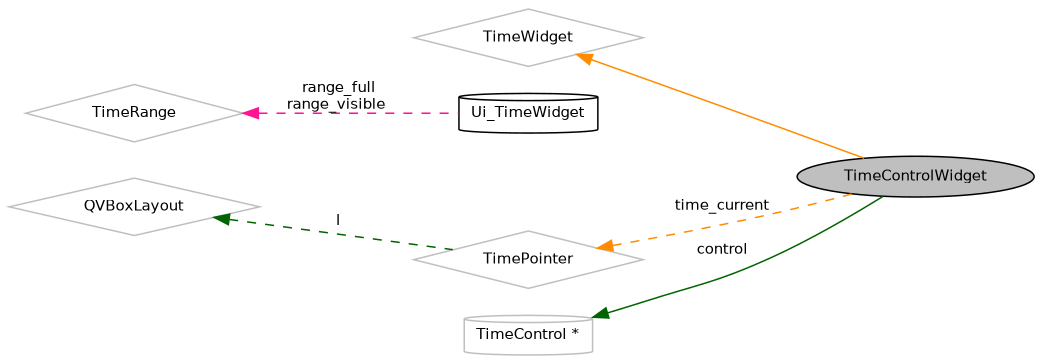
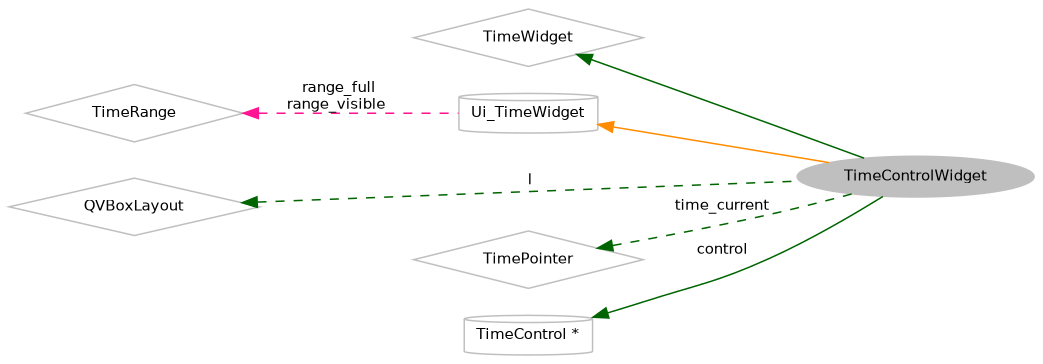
(728, 109) -> (728, 109)
(528, 113) -> (528, 113)
none -> (721, 145)
(916, 177) -> (916, 177)
(733, 222) -> (733, 222)
(341, 235) -> (529, 192)
